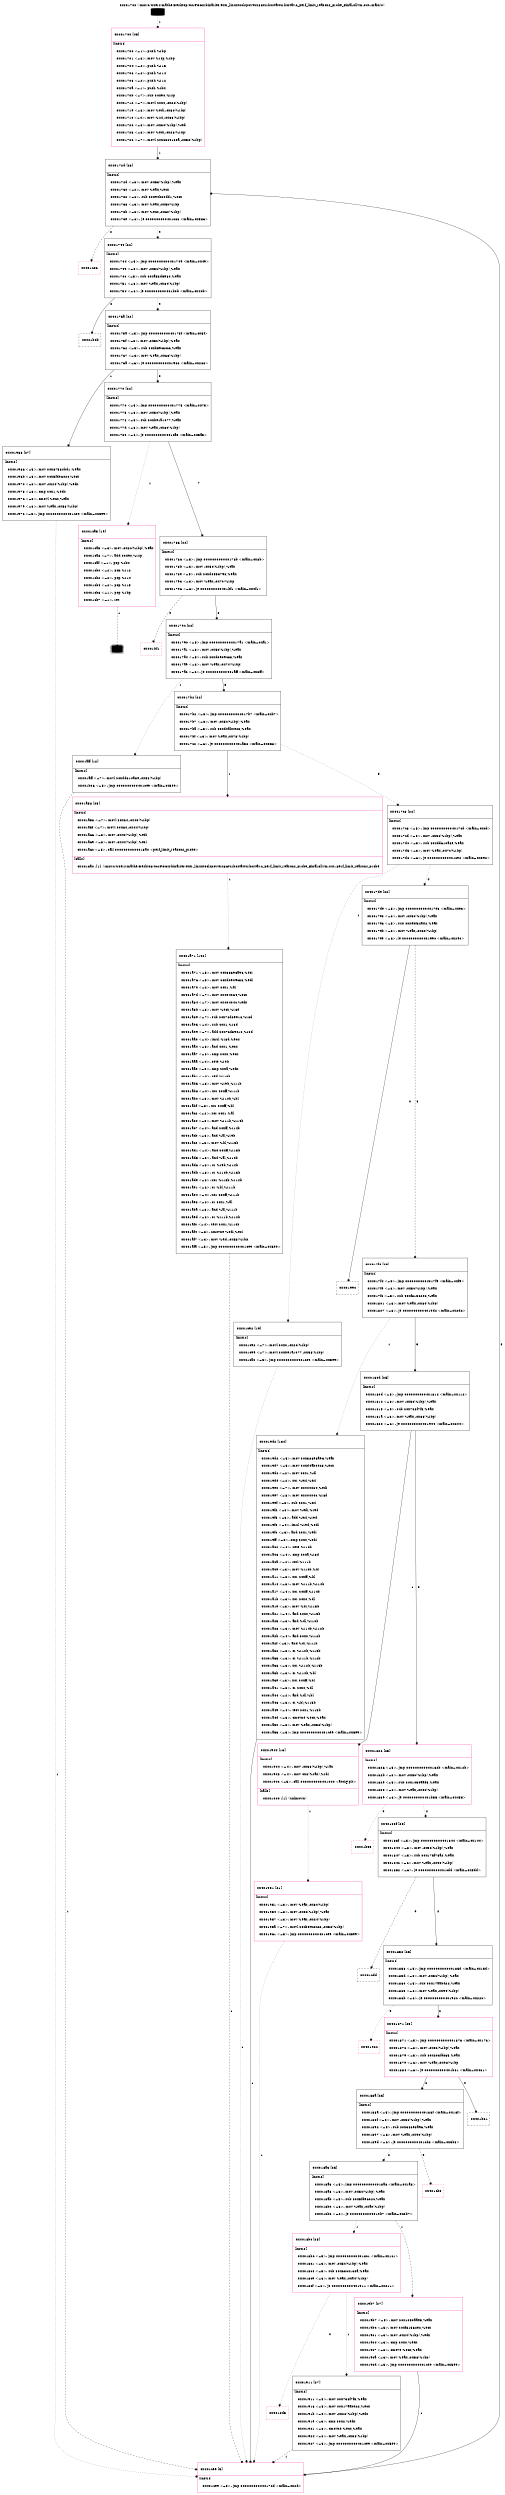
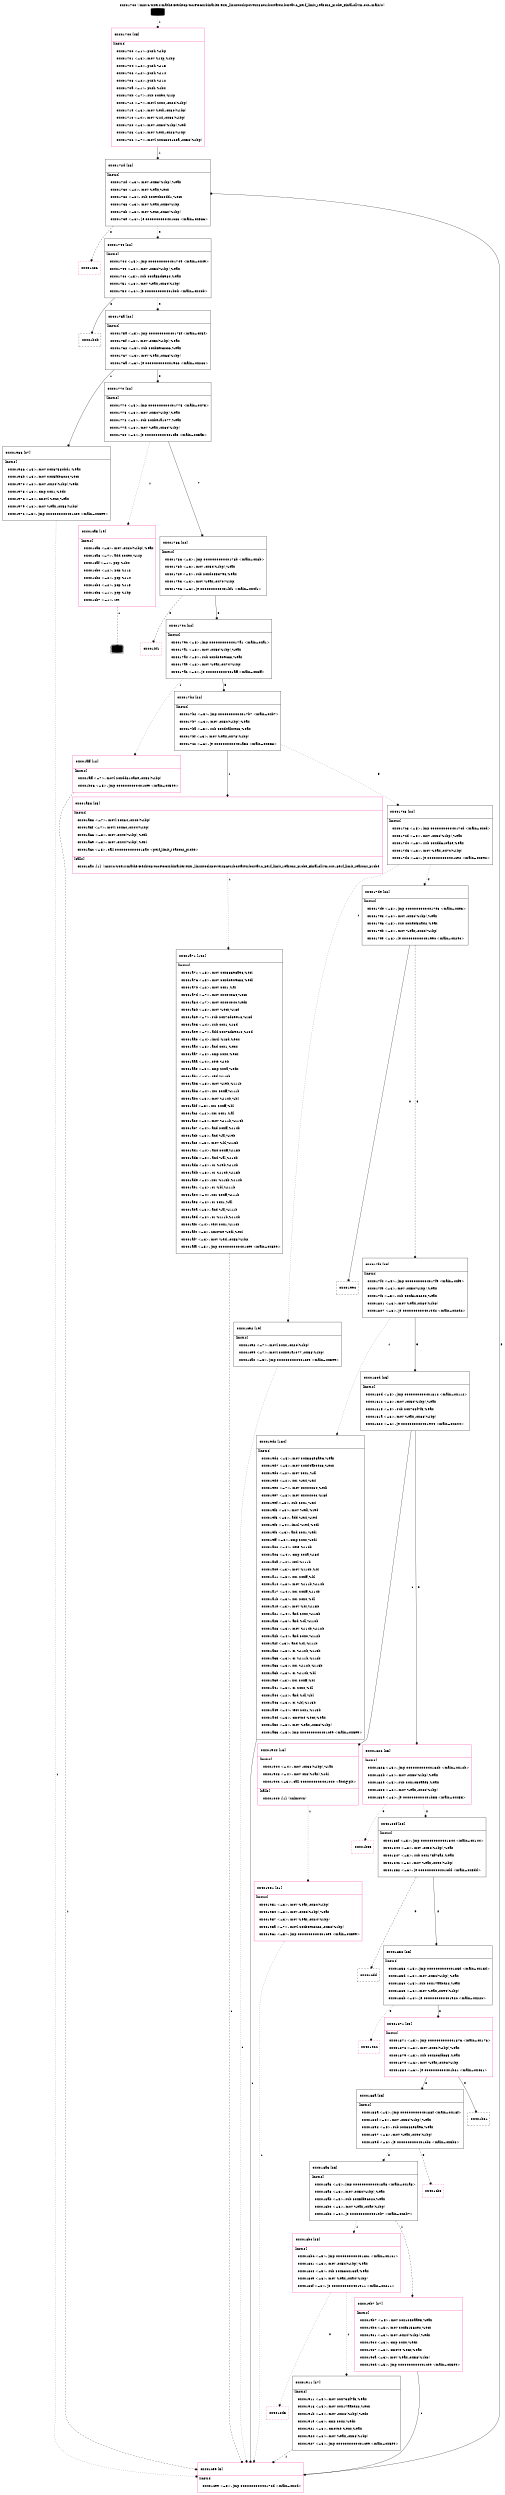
(127, 774) -> (127, 774)
